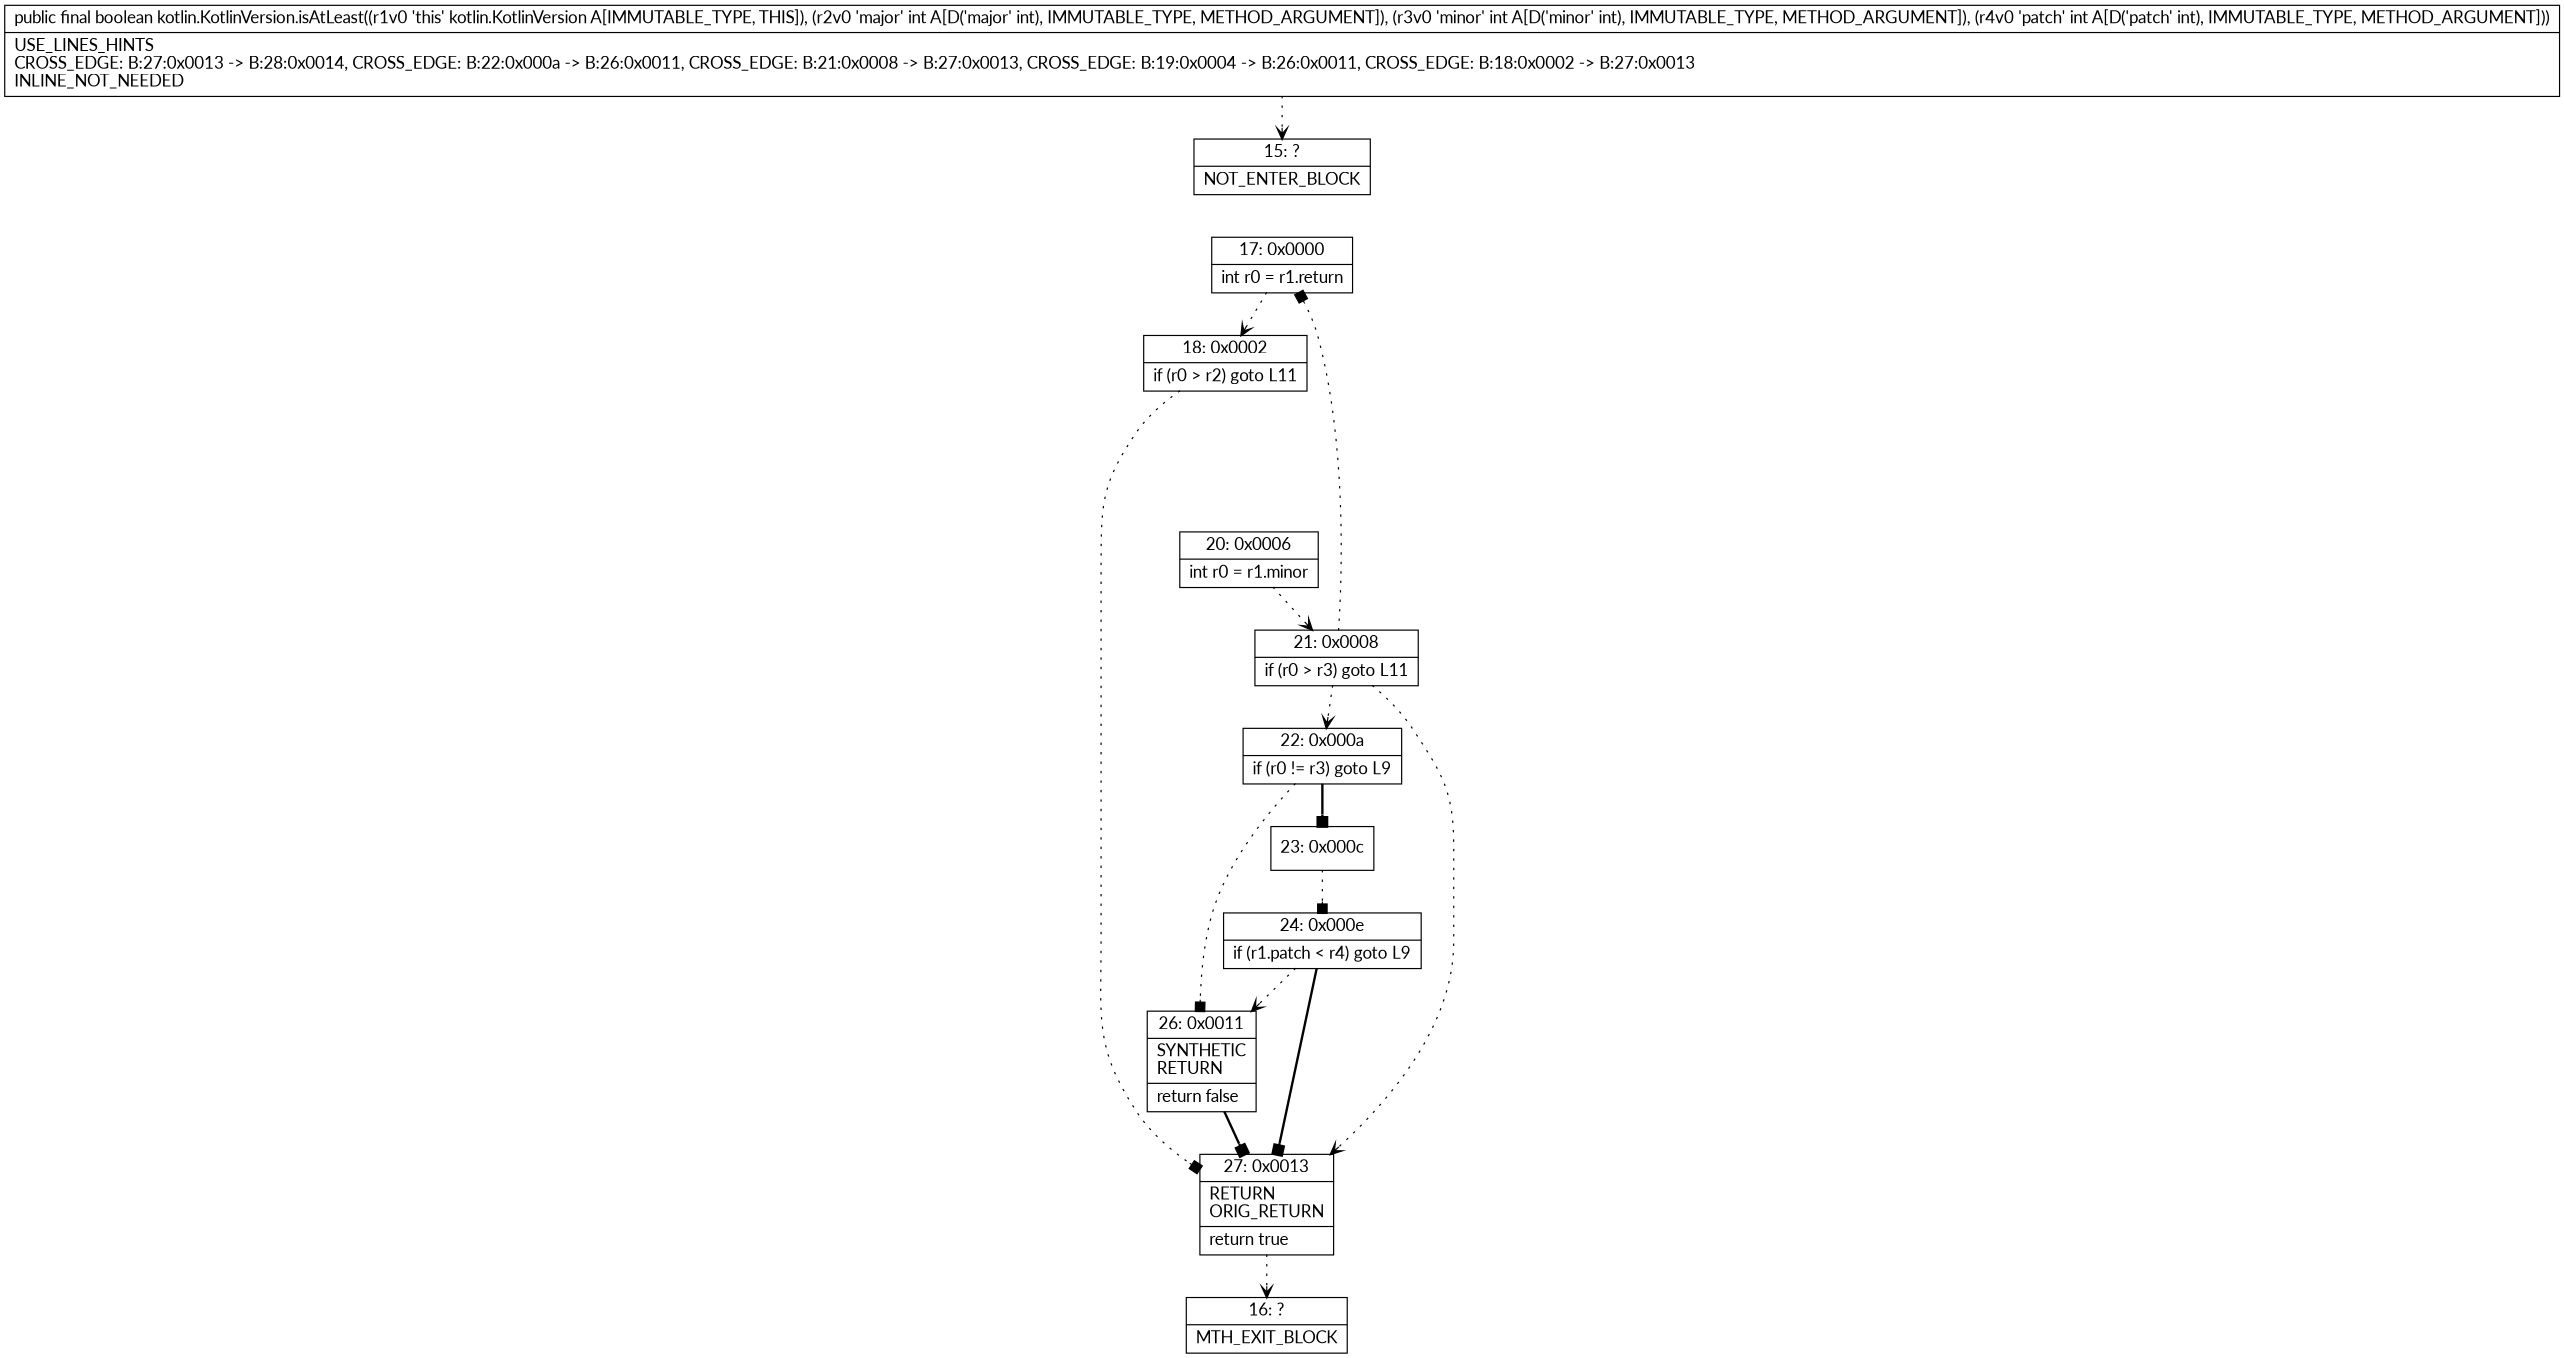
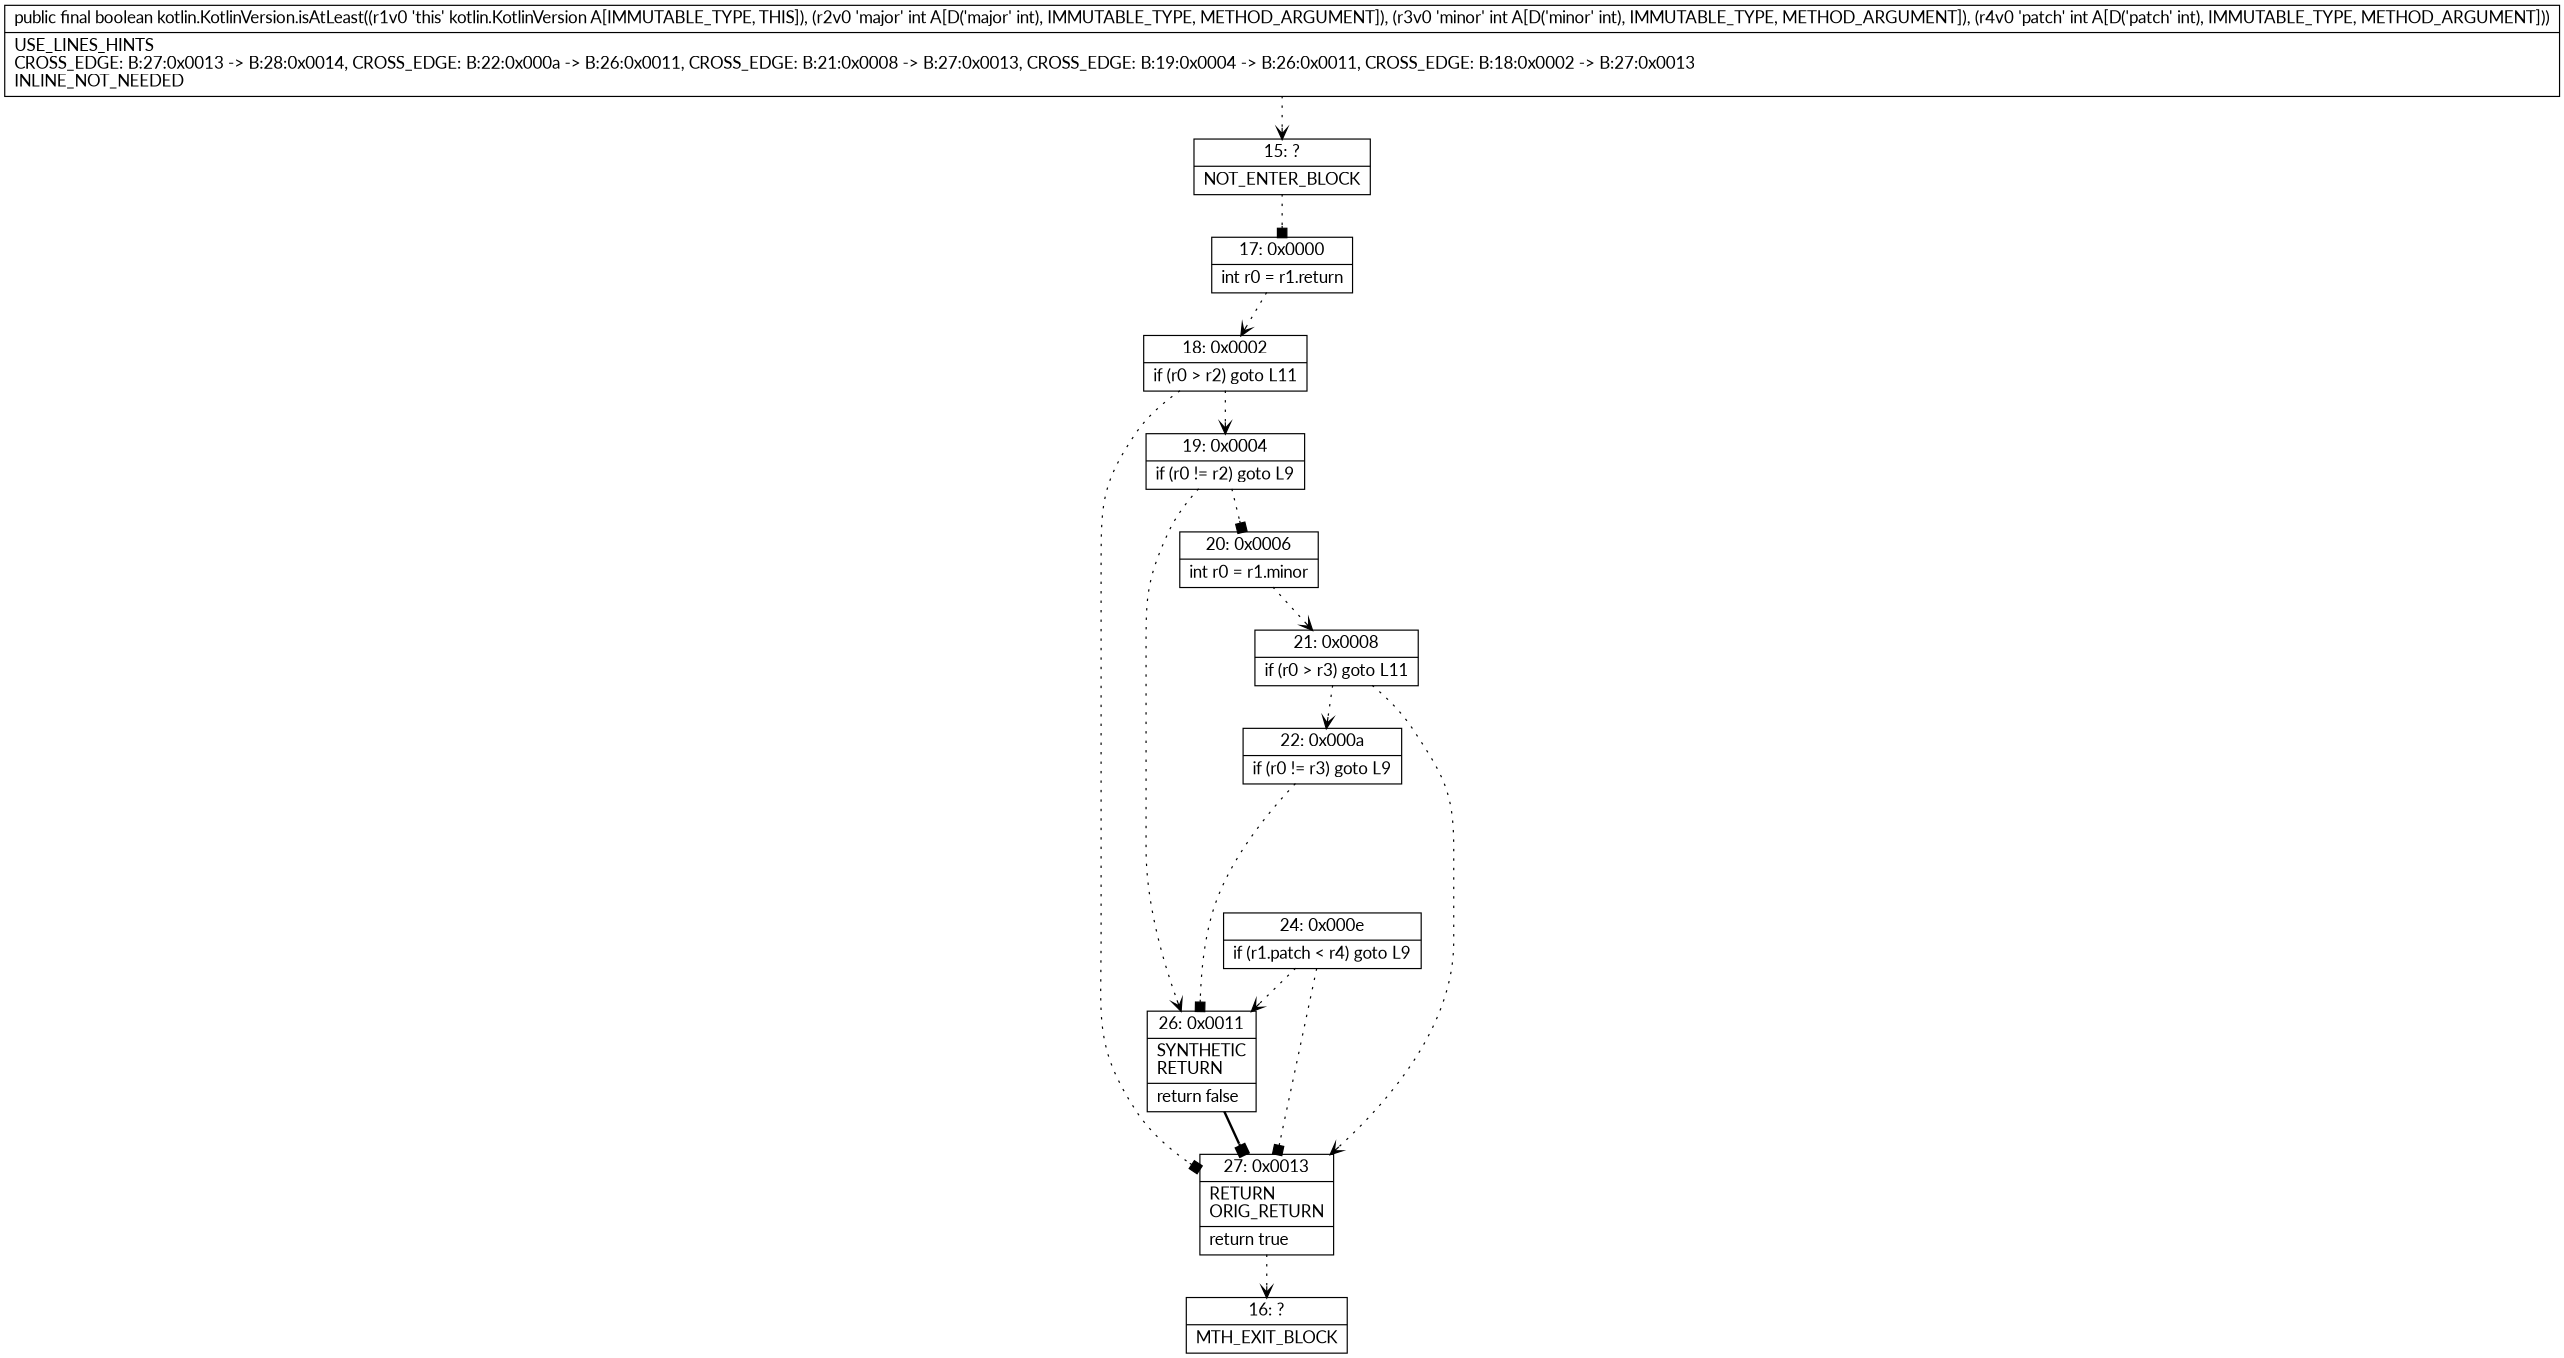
none -> (1225, 462)
(1338, 465) -> (1282, 210)
(1322, 848) -> none
(1298, 1056) -> (1298, 1056)
